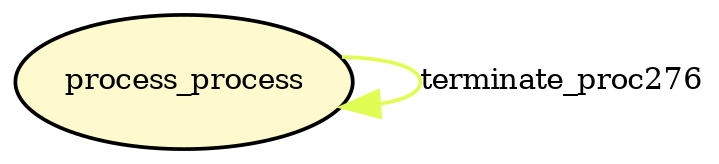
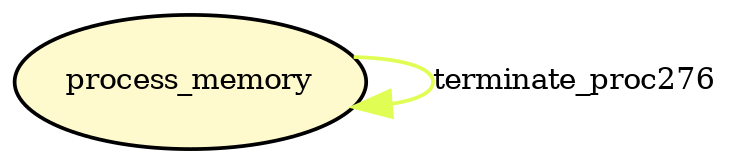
(184, 82) -> (190, 82)
